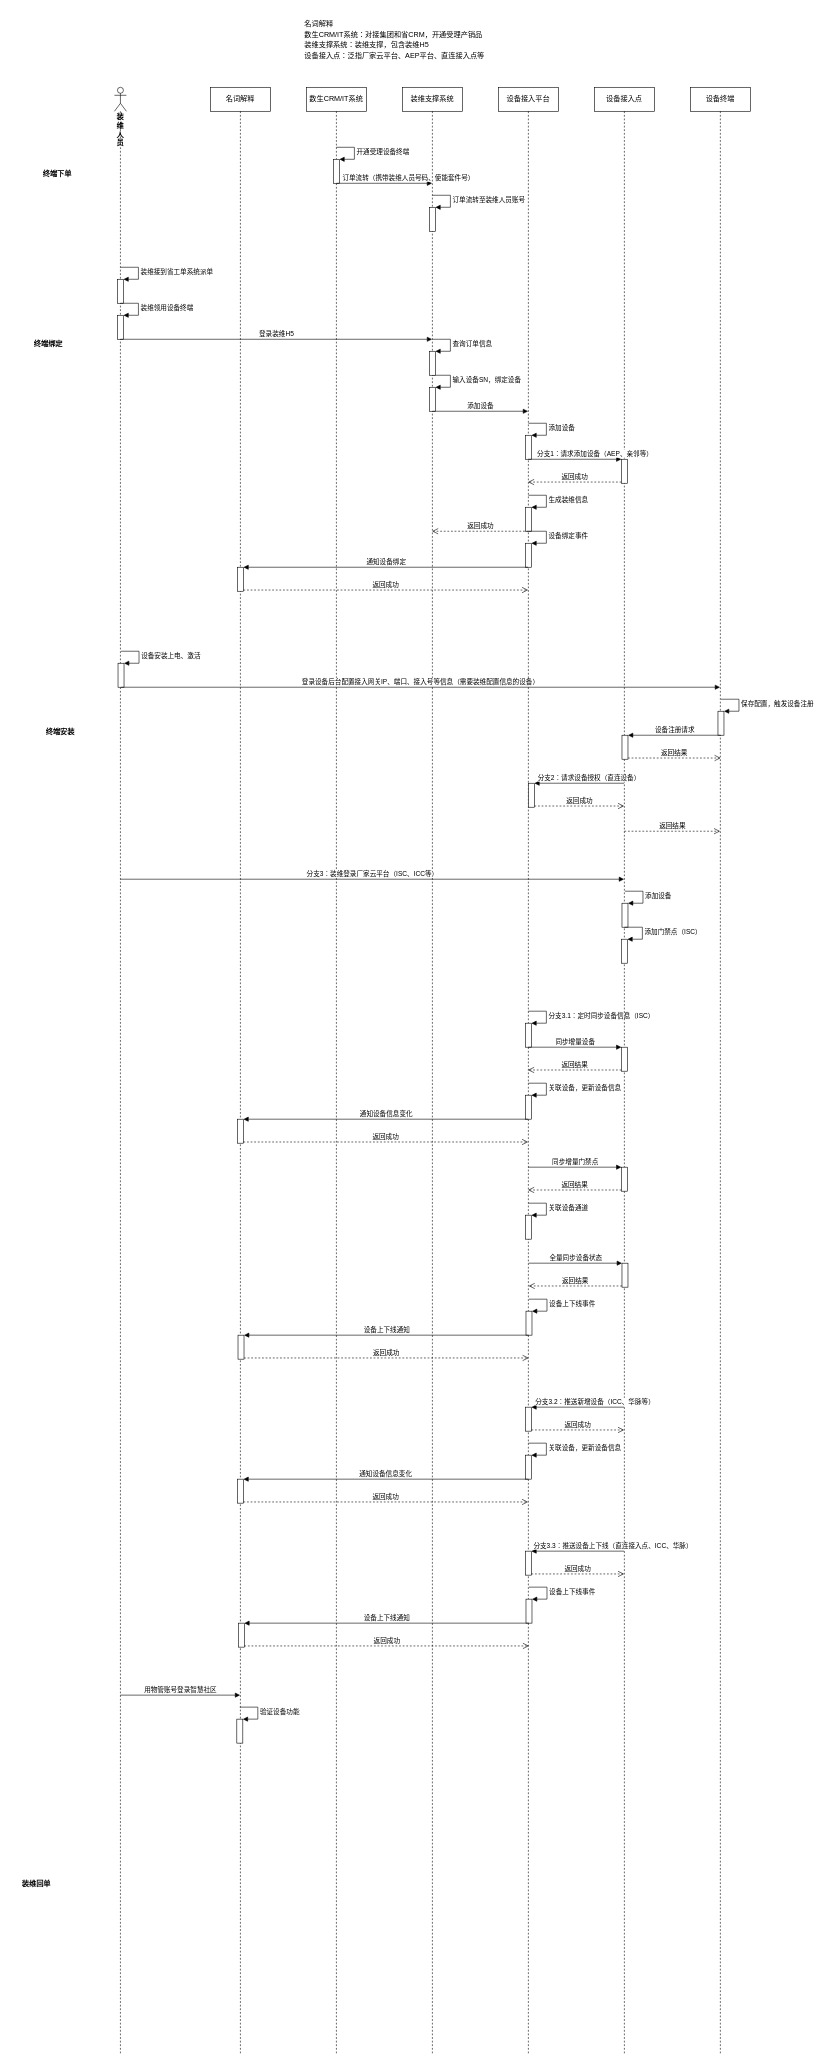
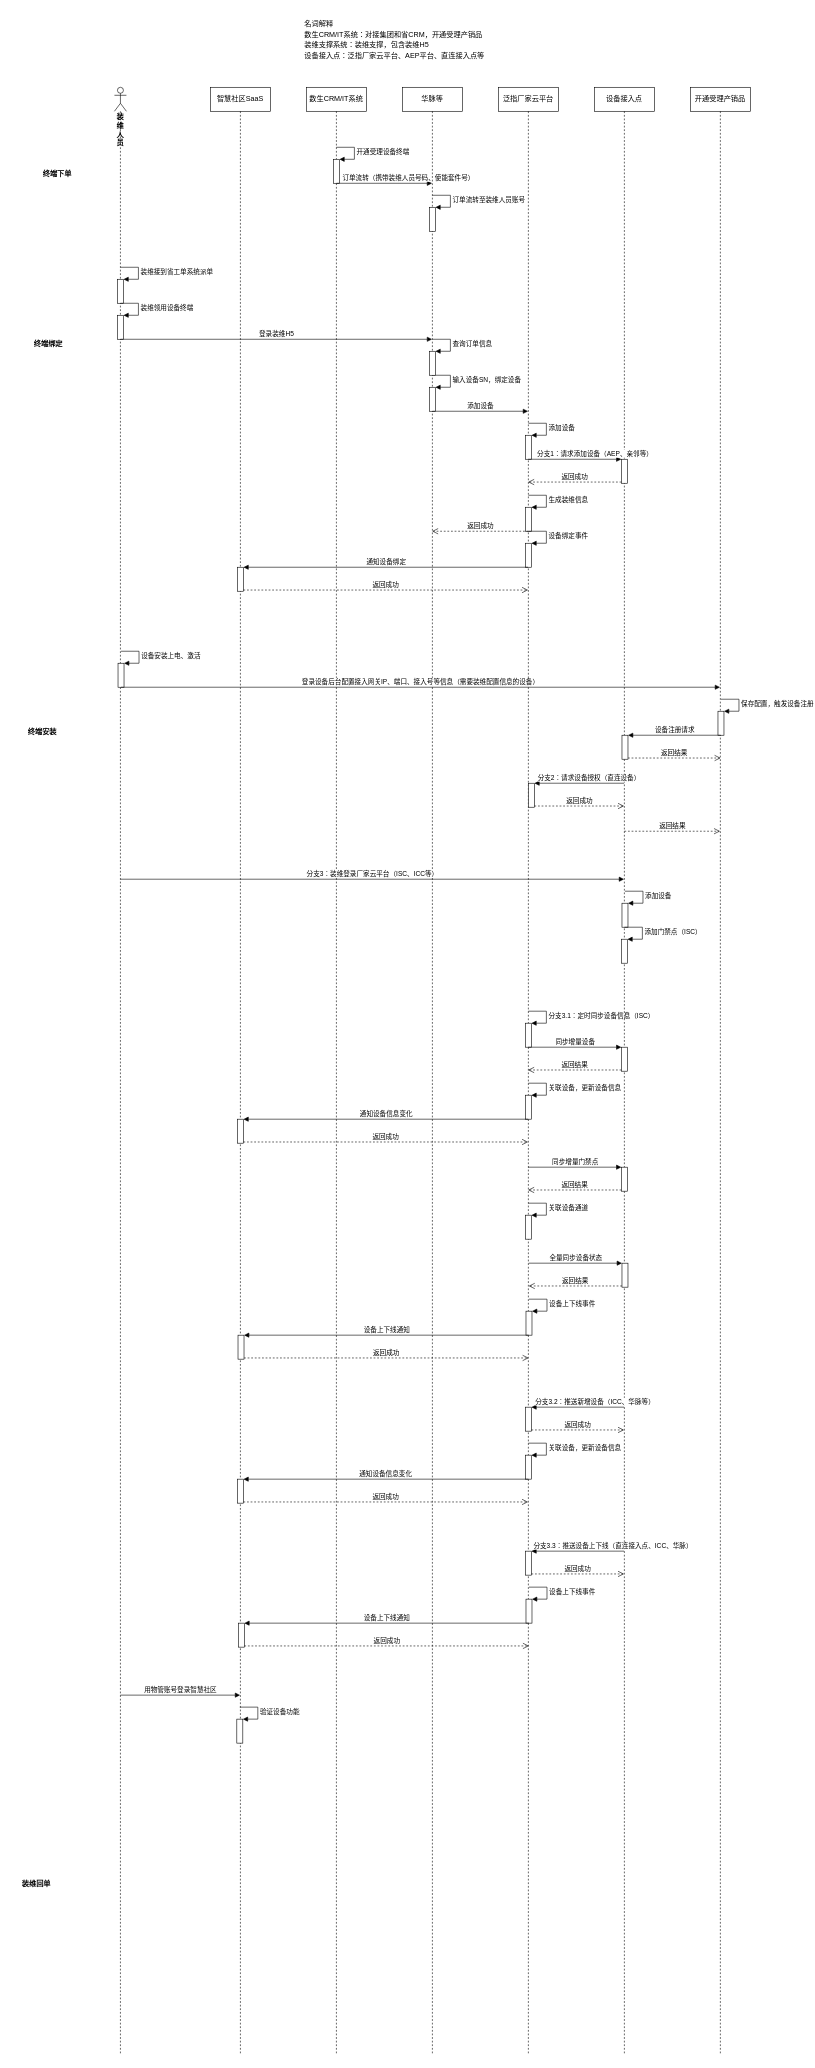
(240, 99) -> (240, 99)
(432, 99) -> (432, 99)
(528, 99) -> (528, 99)
(720, 99) -> (720, 99)
(60, 731) -> (42, 731)
